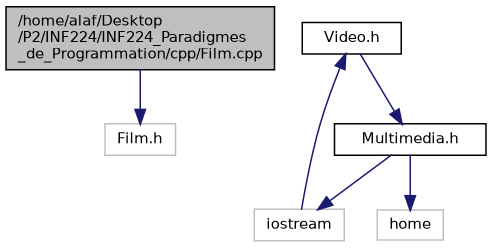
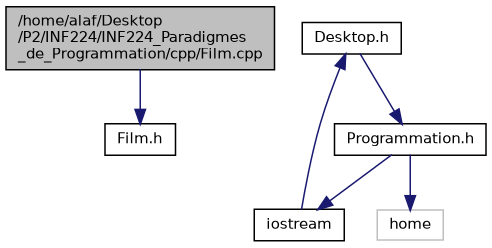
(352, 38) -> (352, 38)
(140, 140) -> (140, 140)
(410, 140) -> (410, 140)
(299, 225) -> (299, 225)
